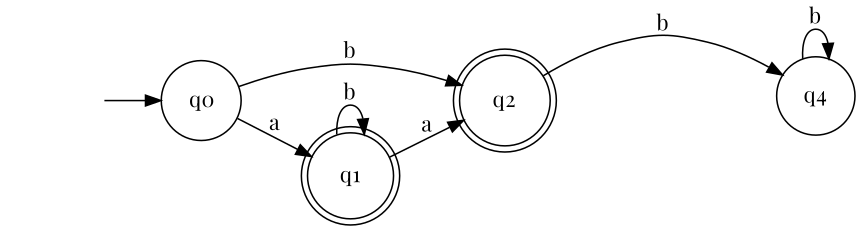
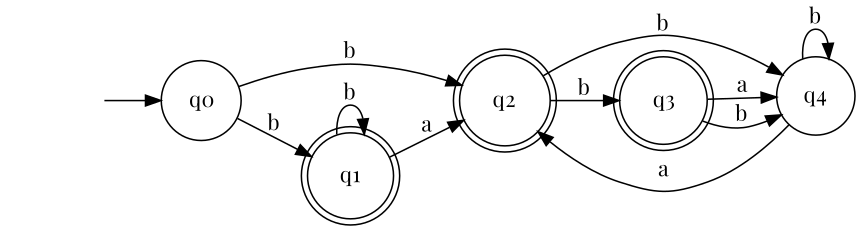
none -> (663, 101)
(274, 124) -> (274, 124)
none -> (673, 191)
